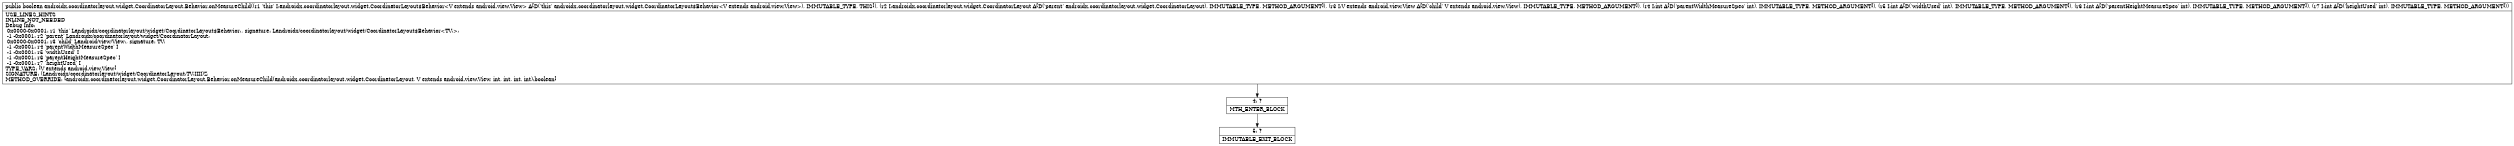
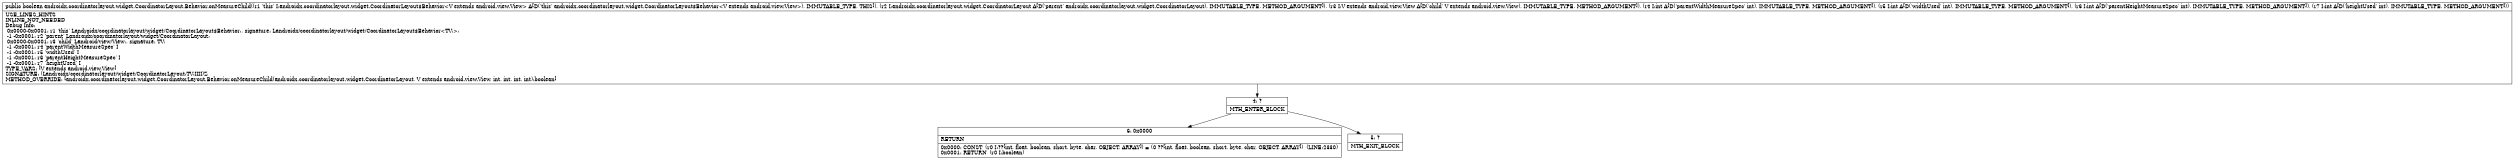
(1257, 139) -> (1375, 146)
none -> (1140, 142)
